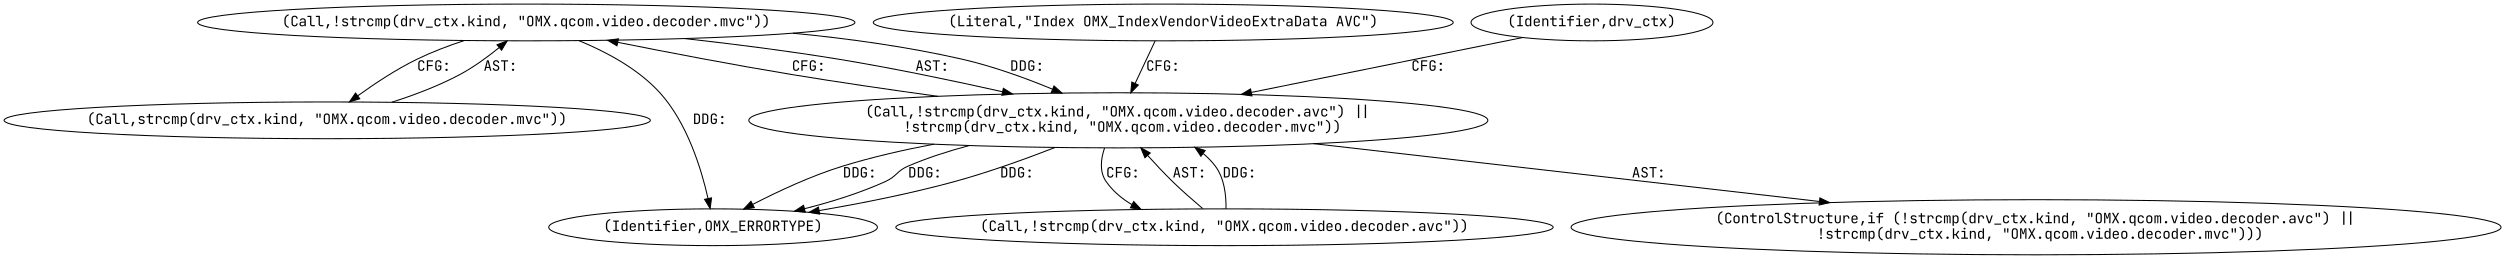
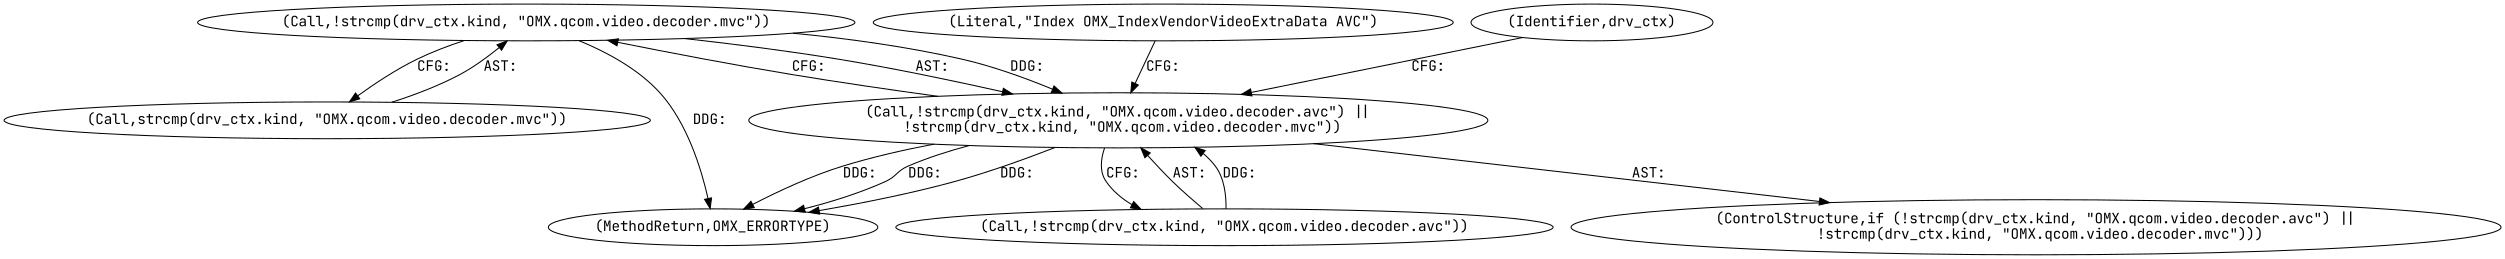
(713, 227) -> (713, 227)
